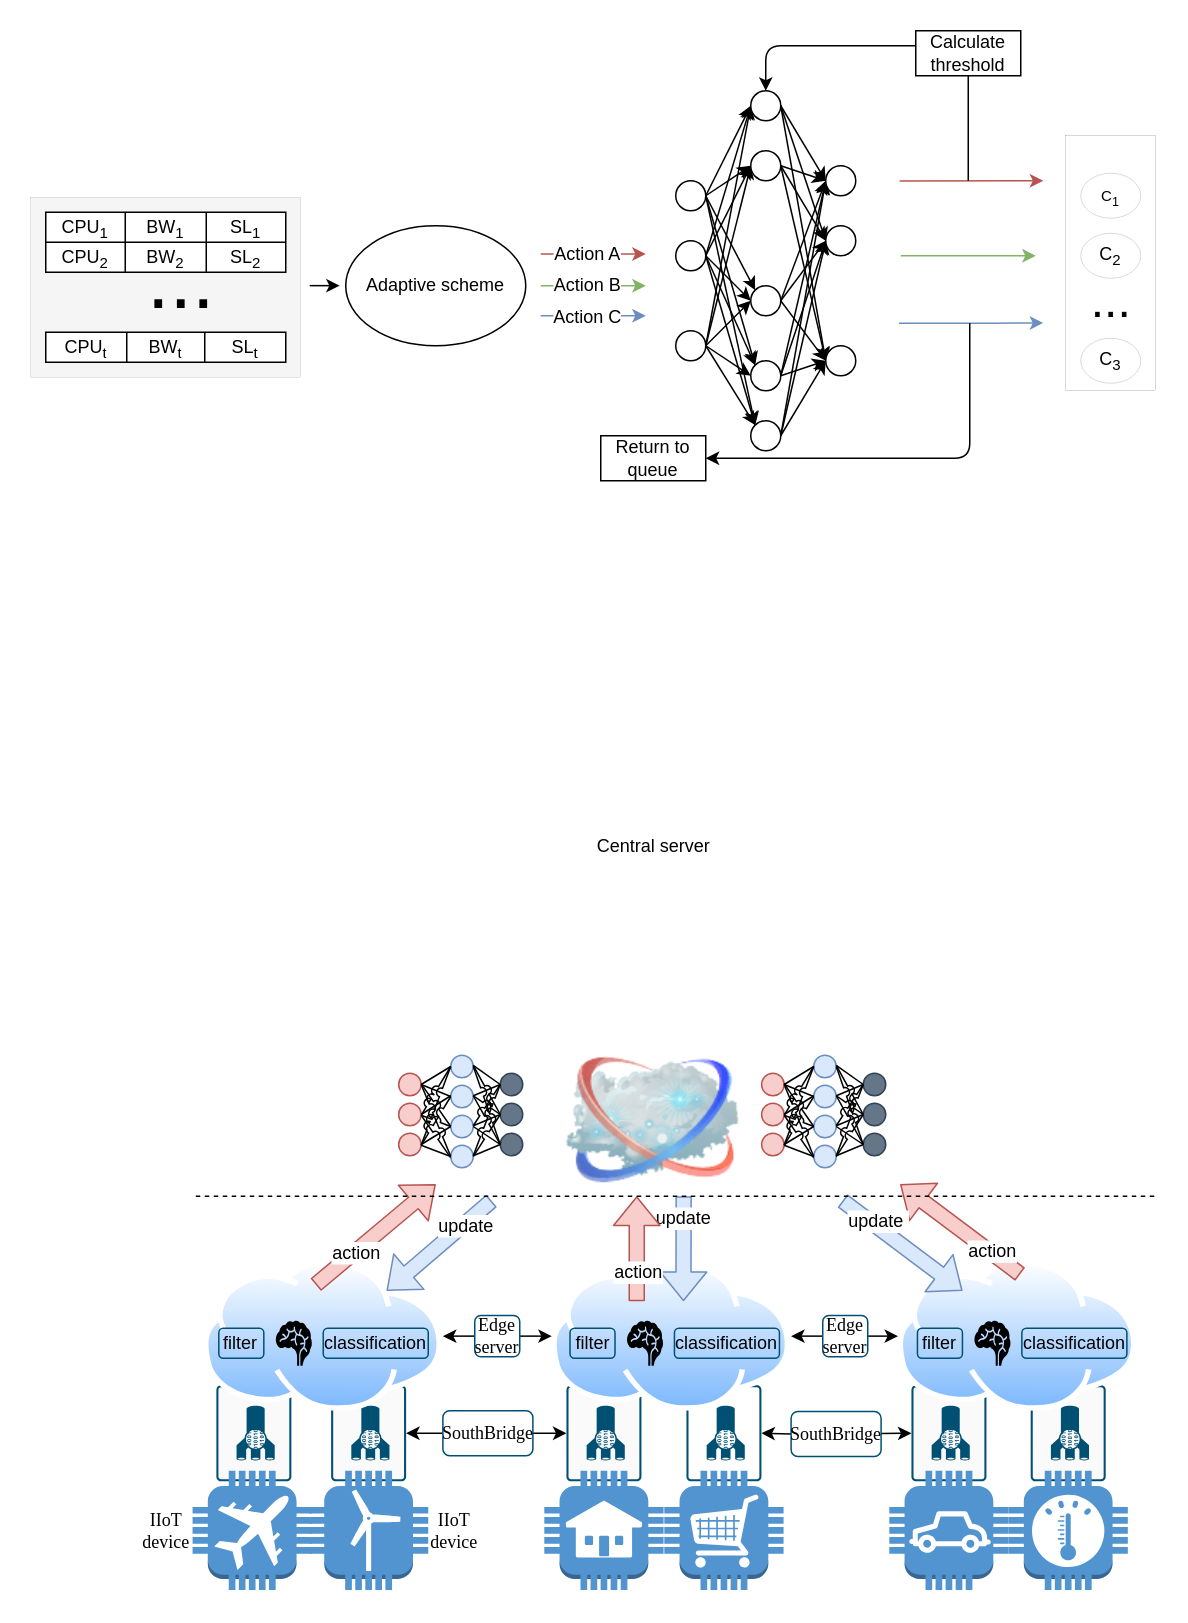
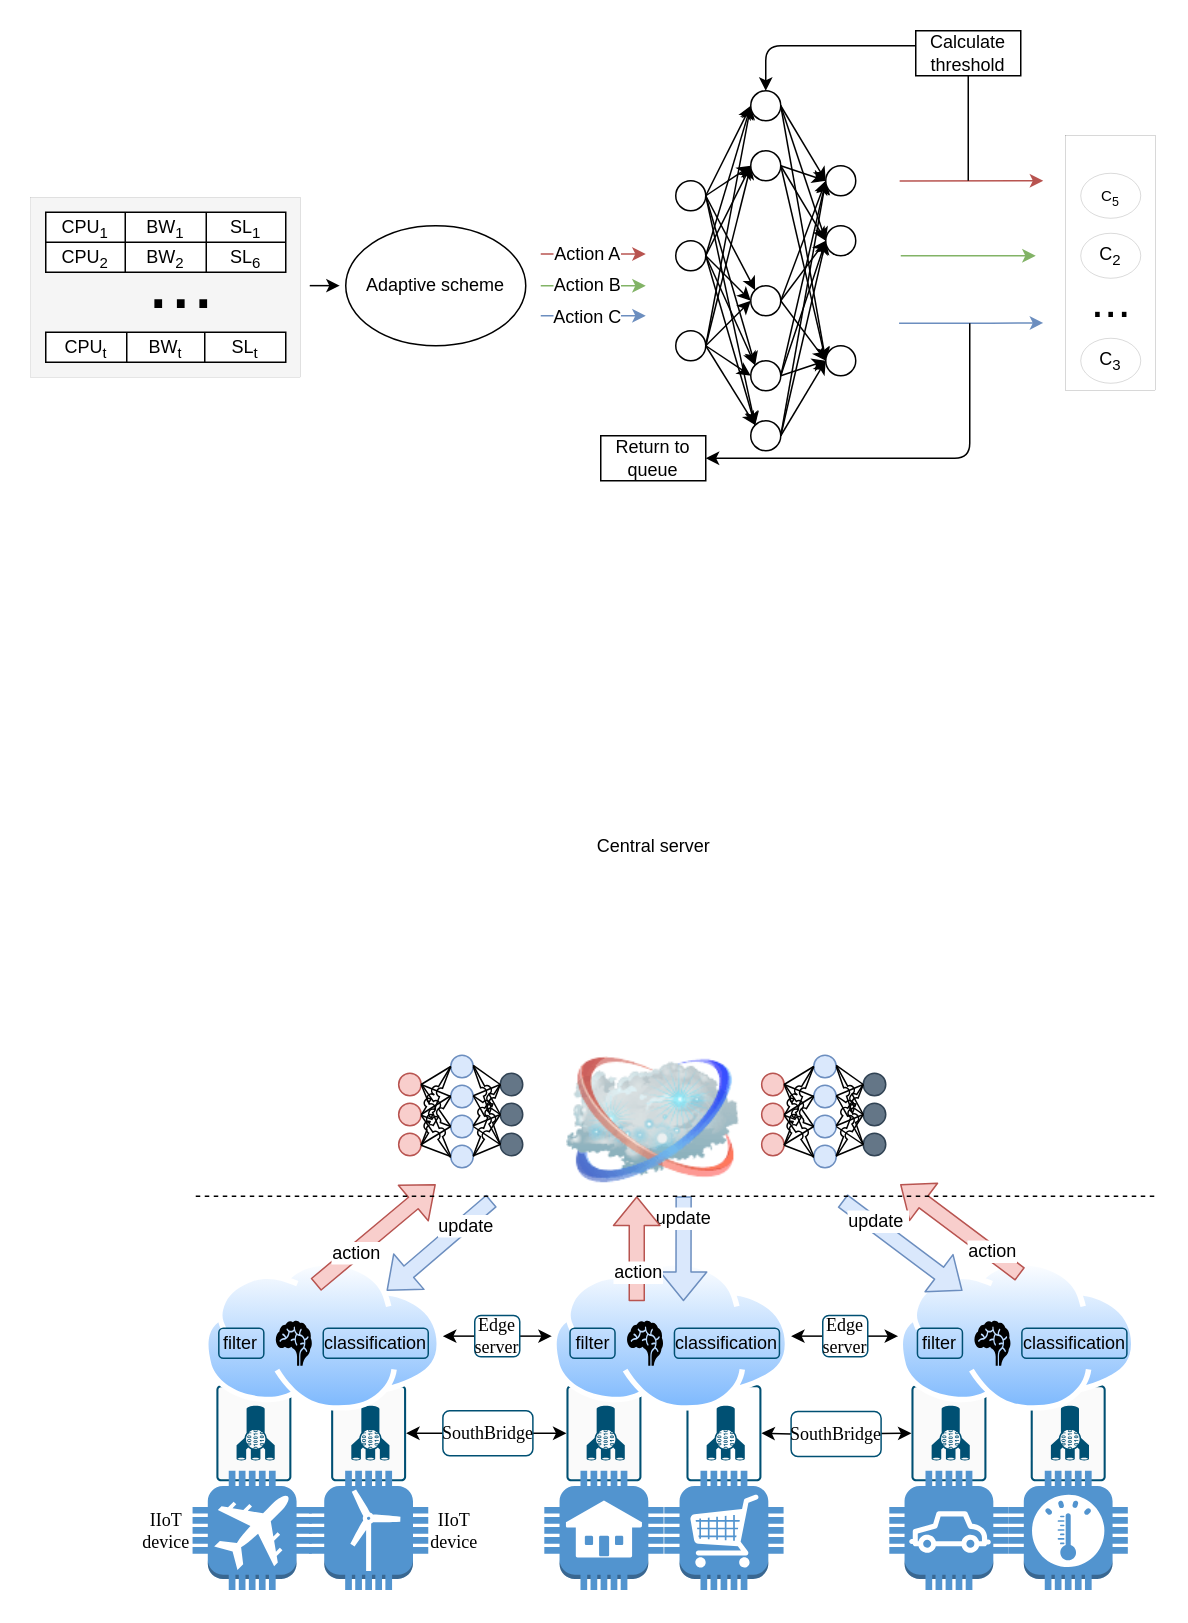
(1111, 196) -> (1111, 196)
(246, 257) -> (246, 257)
